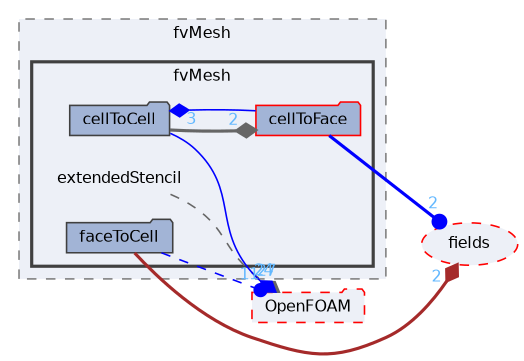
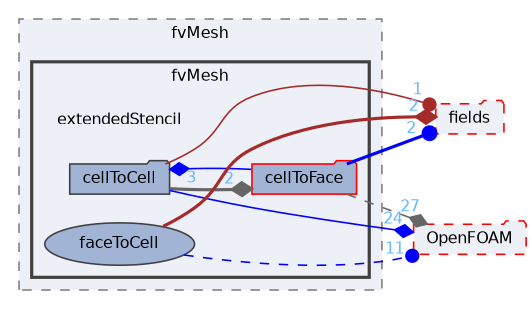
none -> (282, 89)
(221, 234) -> (392, 211)
(120, 238) -> (120, 244)
(470, 244) -> (470, 119)
